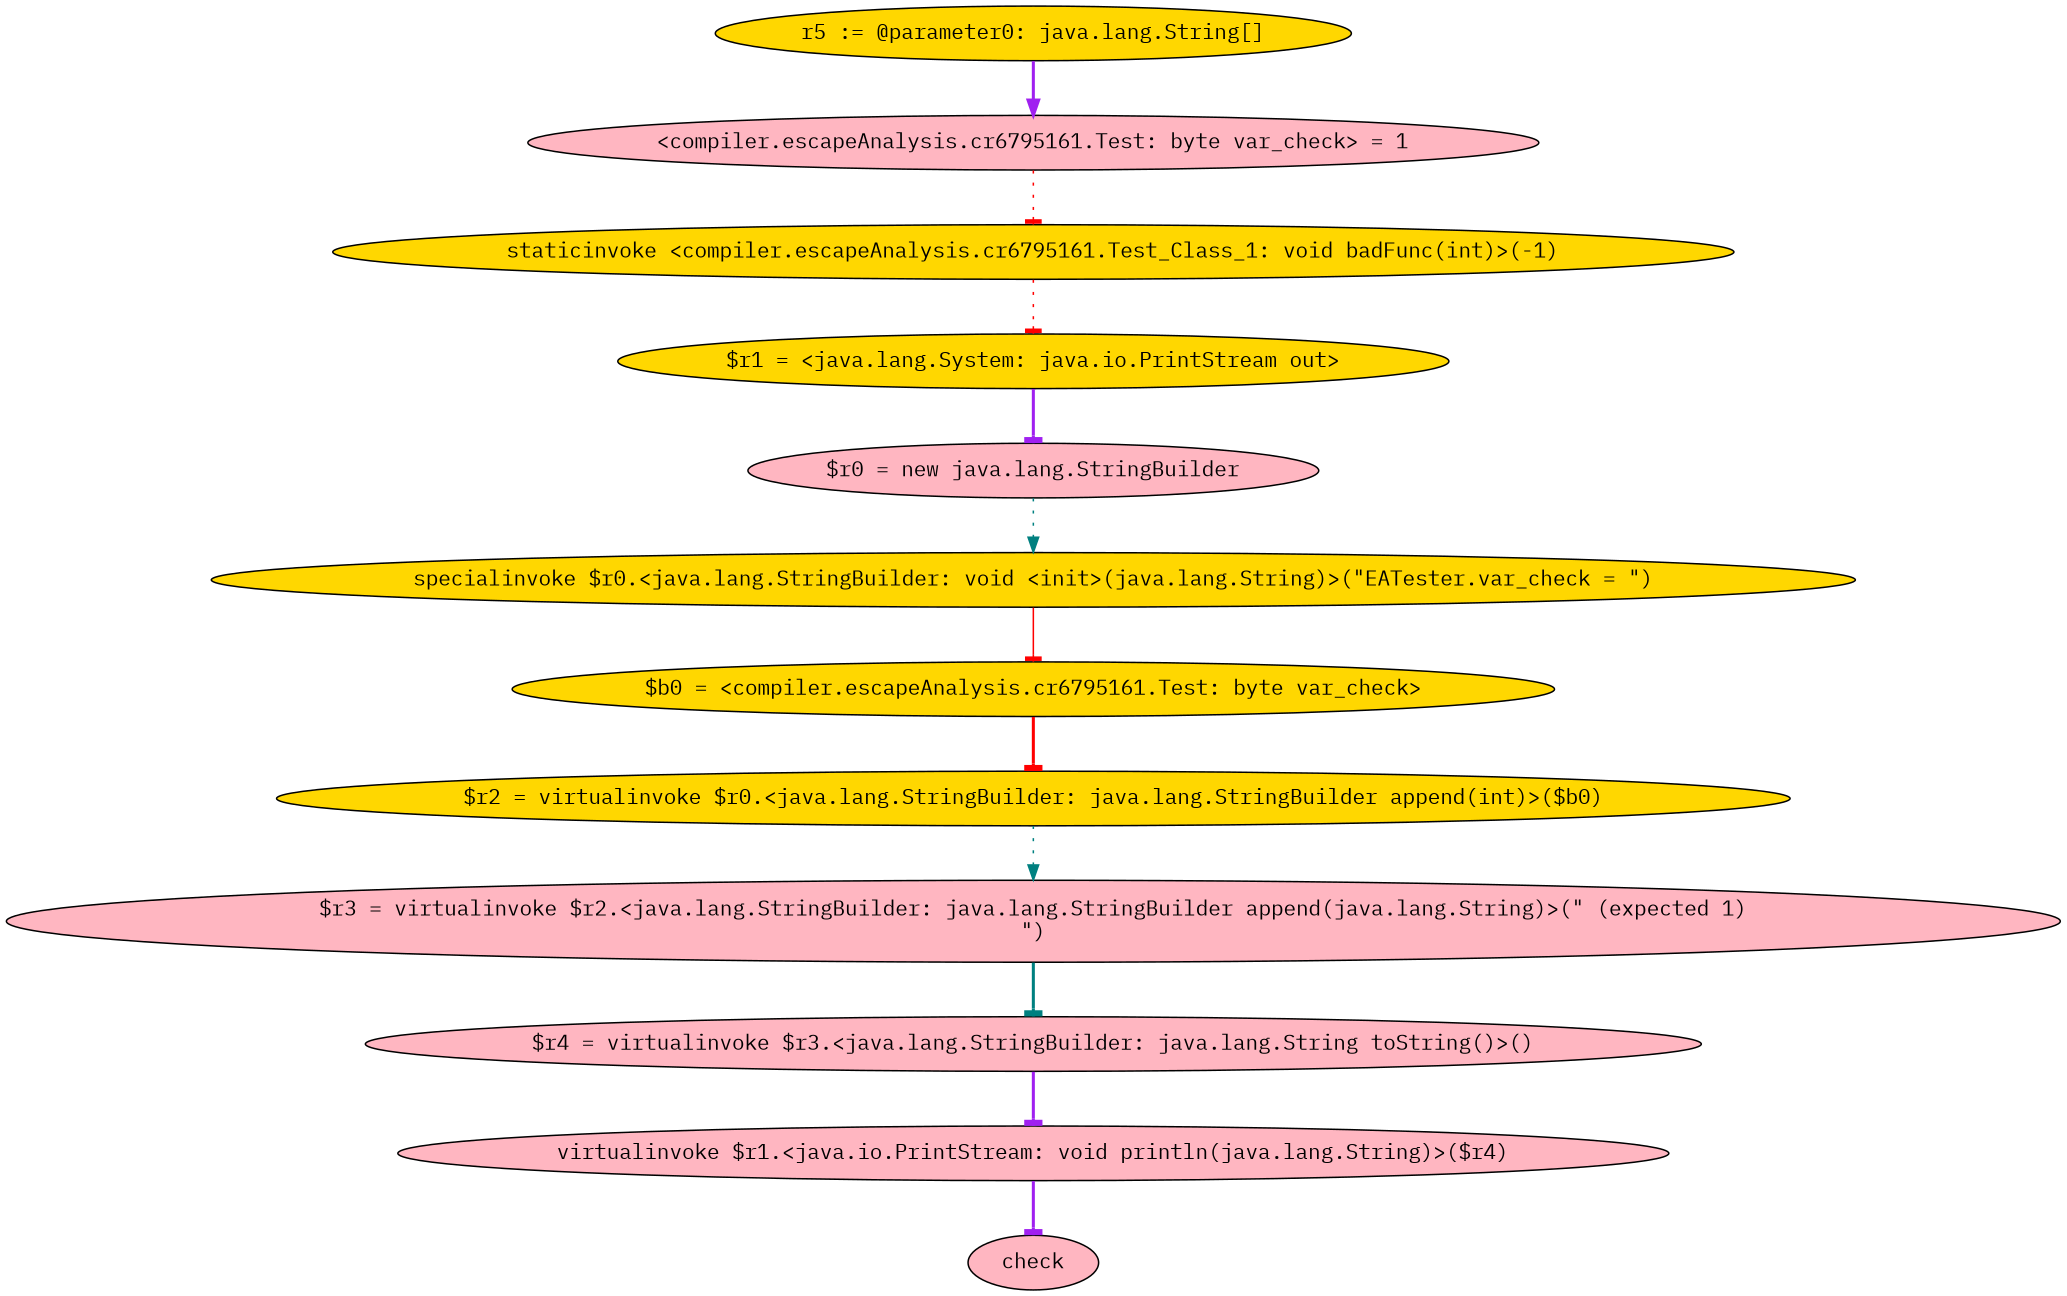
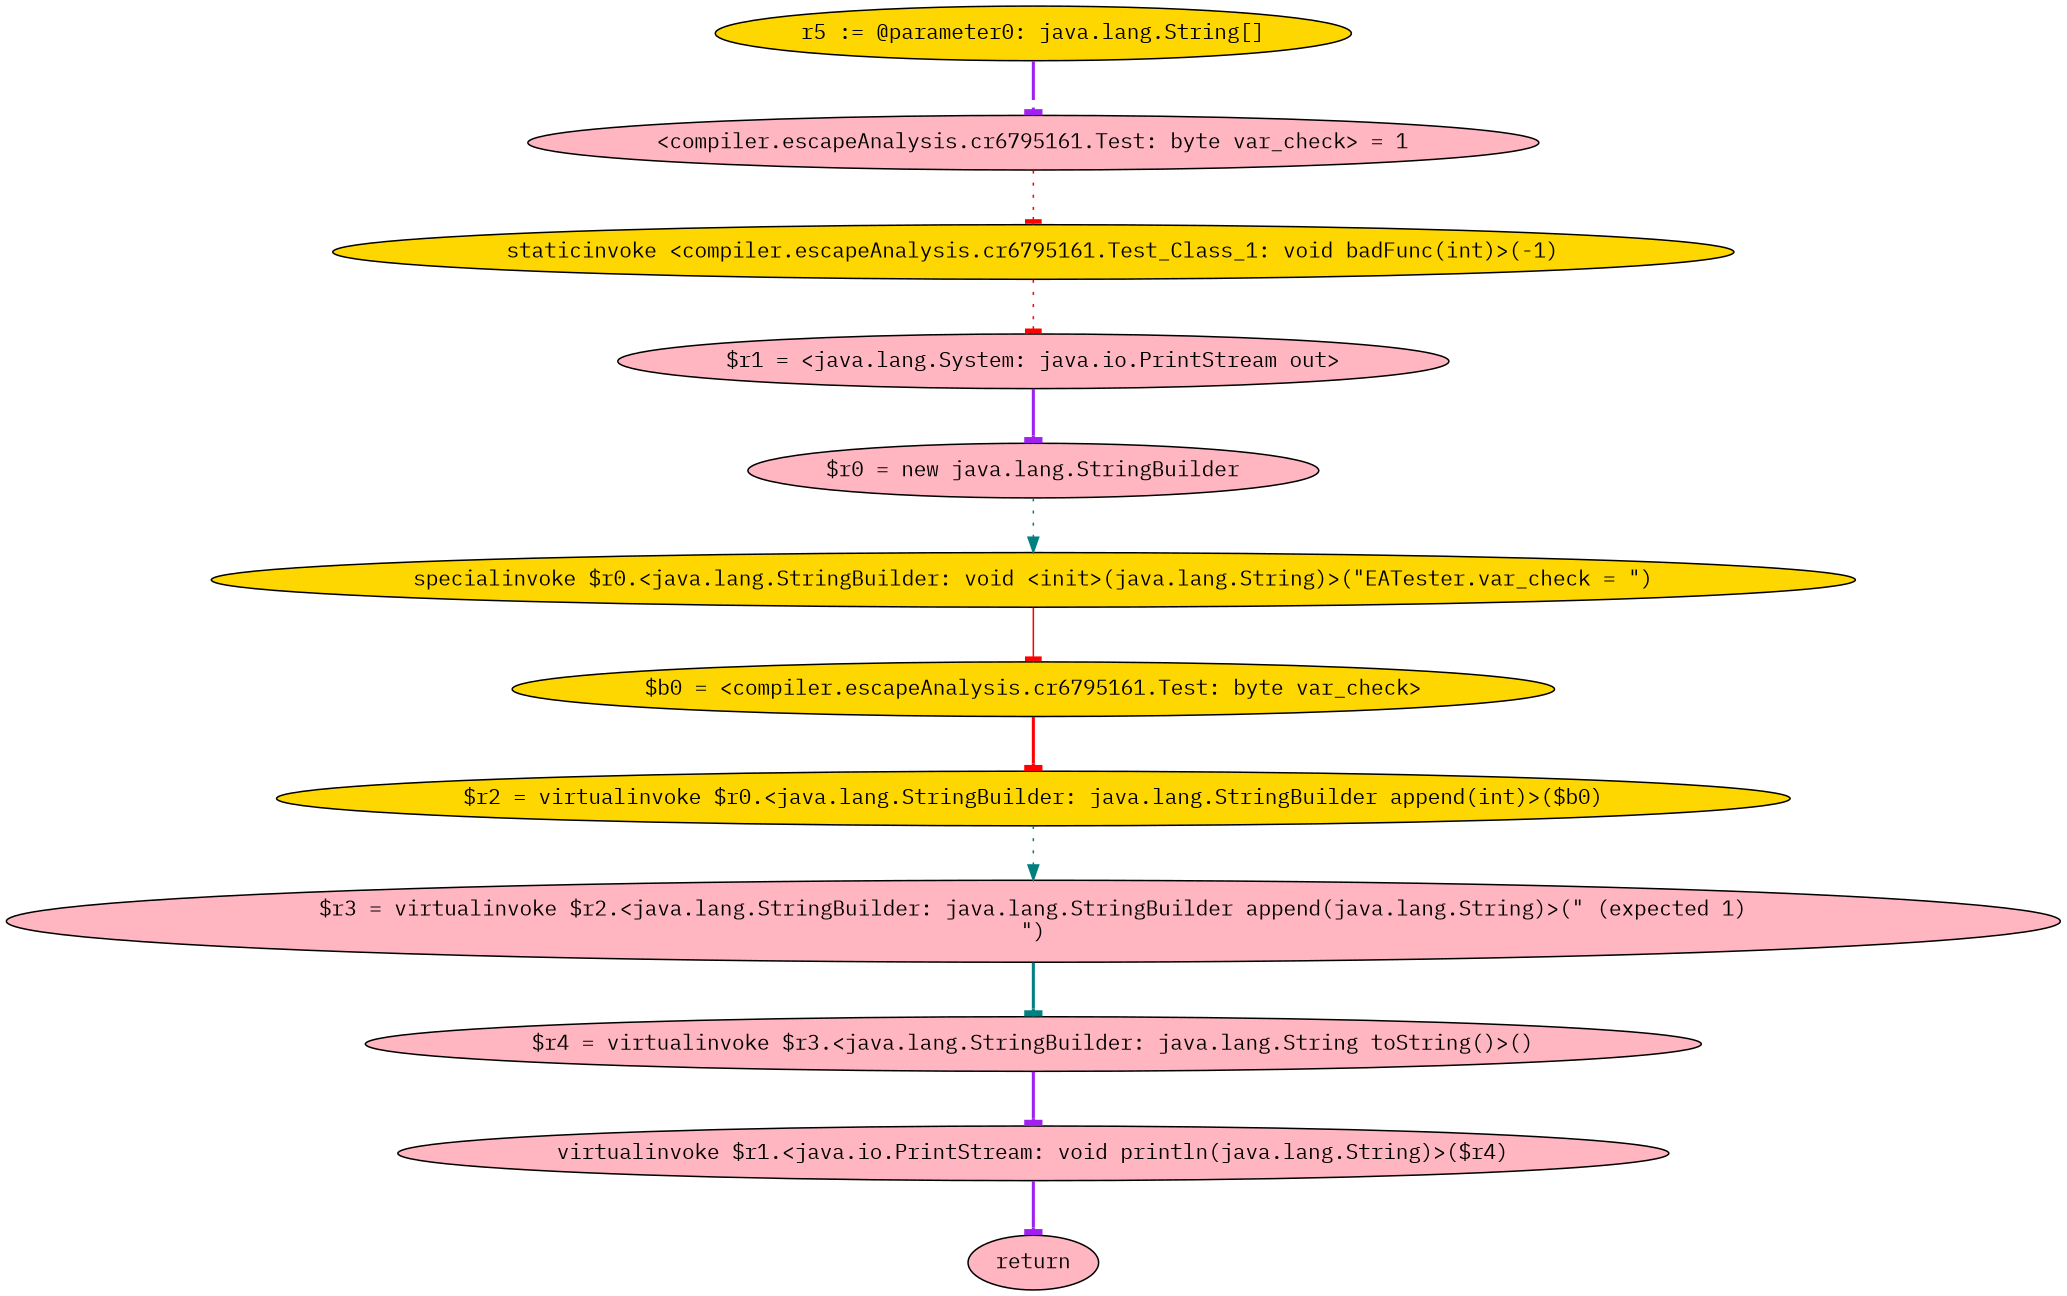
(1033, 81) -> (1033, 81)
(1033, 361) -> (1033, 361)
(1033, 1263) -> (1033, 1263)
